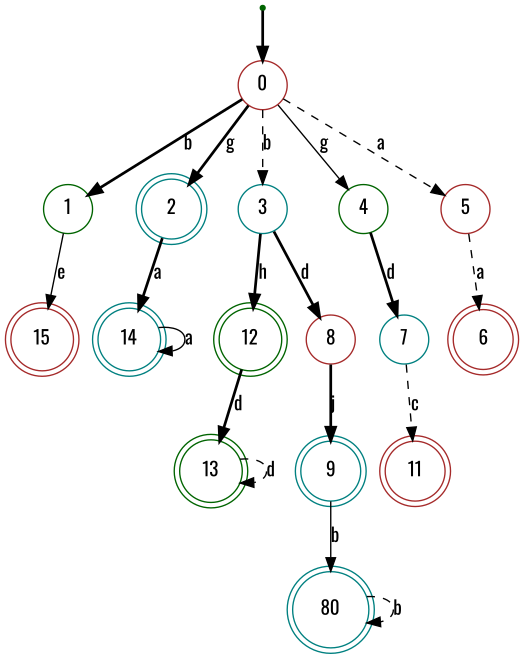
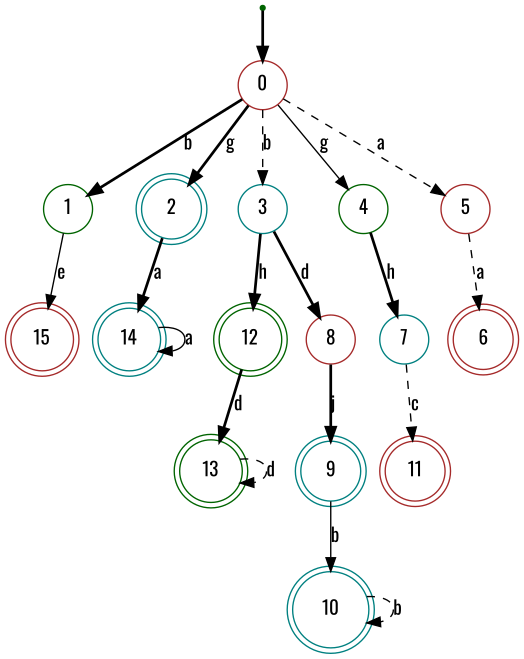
(391, 274) -> (391, 274)
(331, 610) -> (331, 610)
